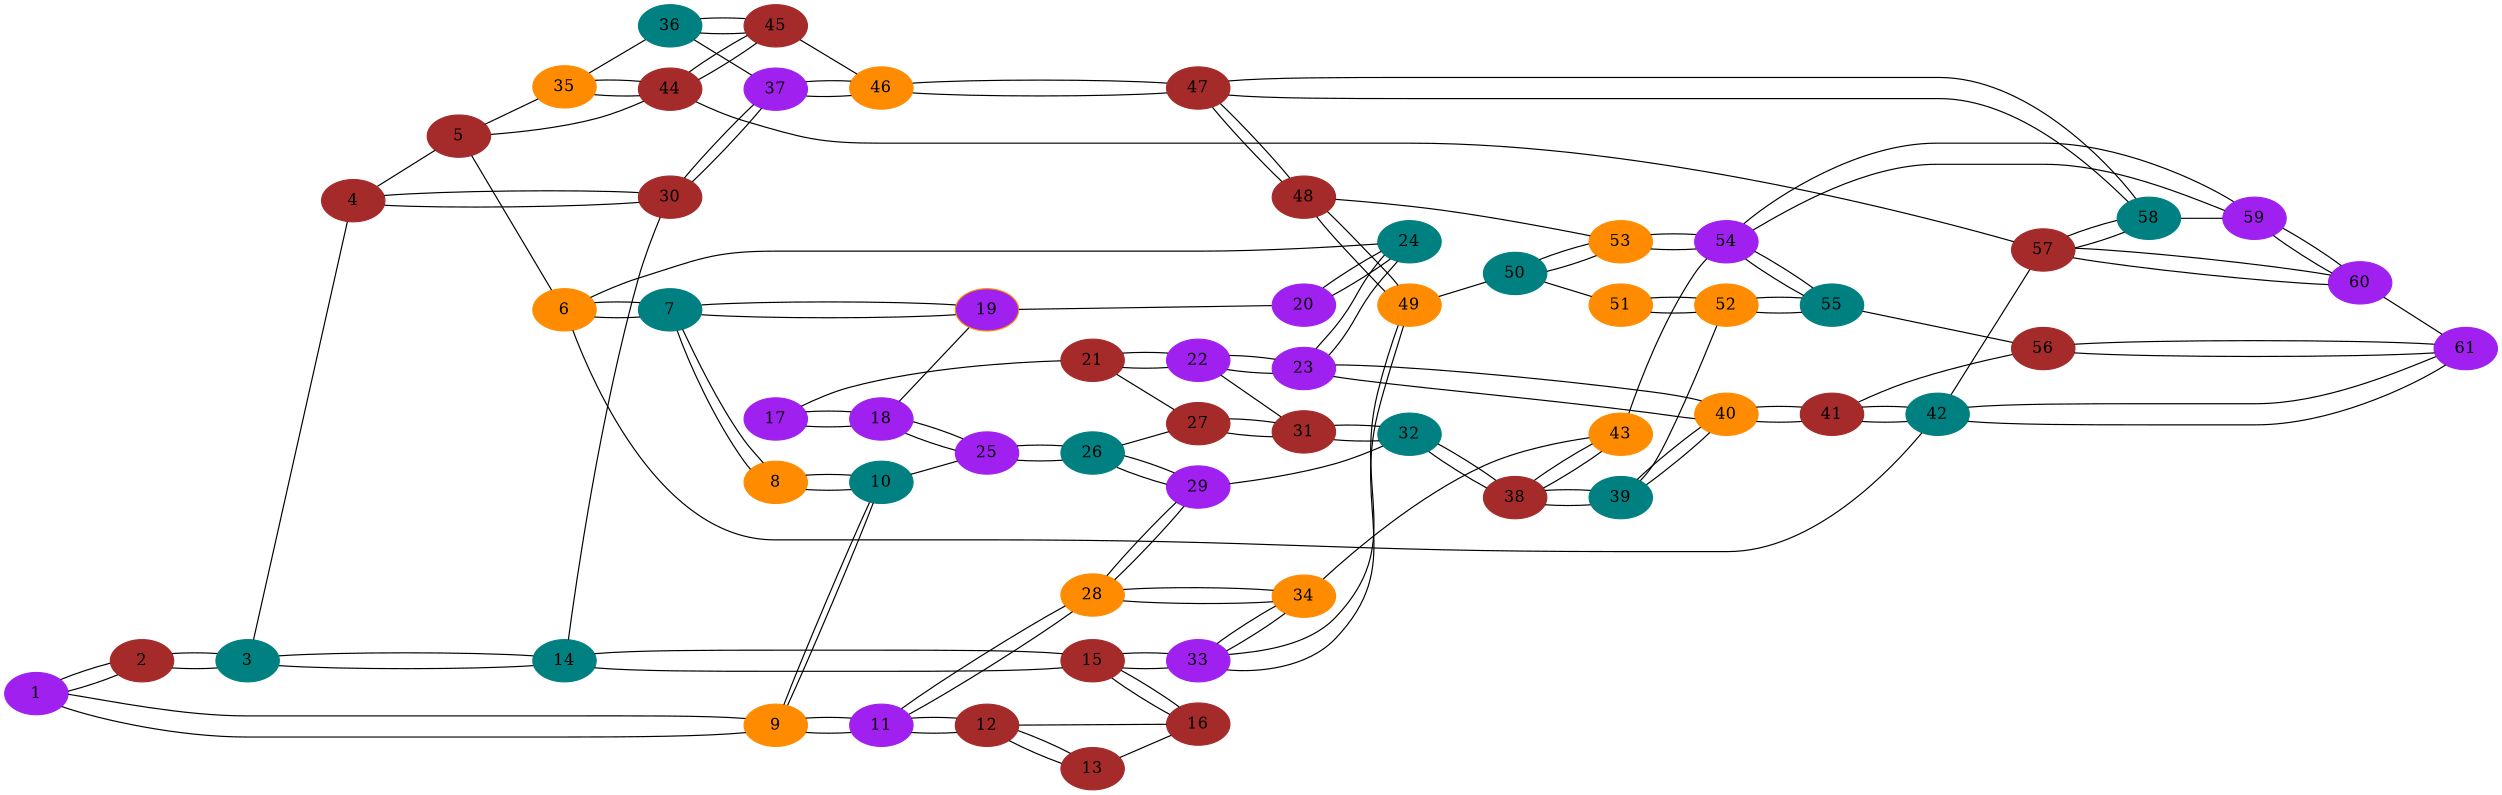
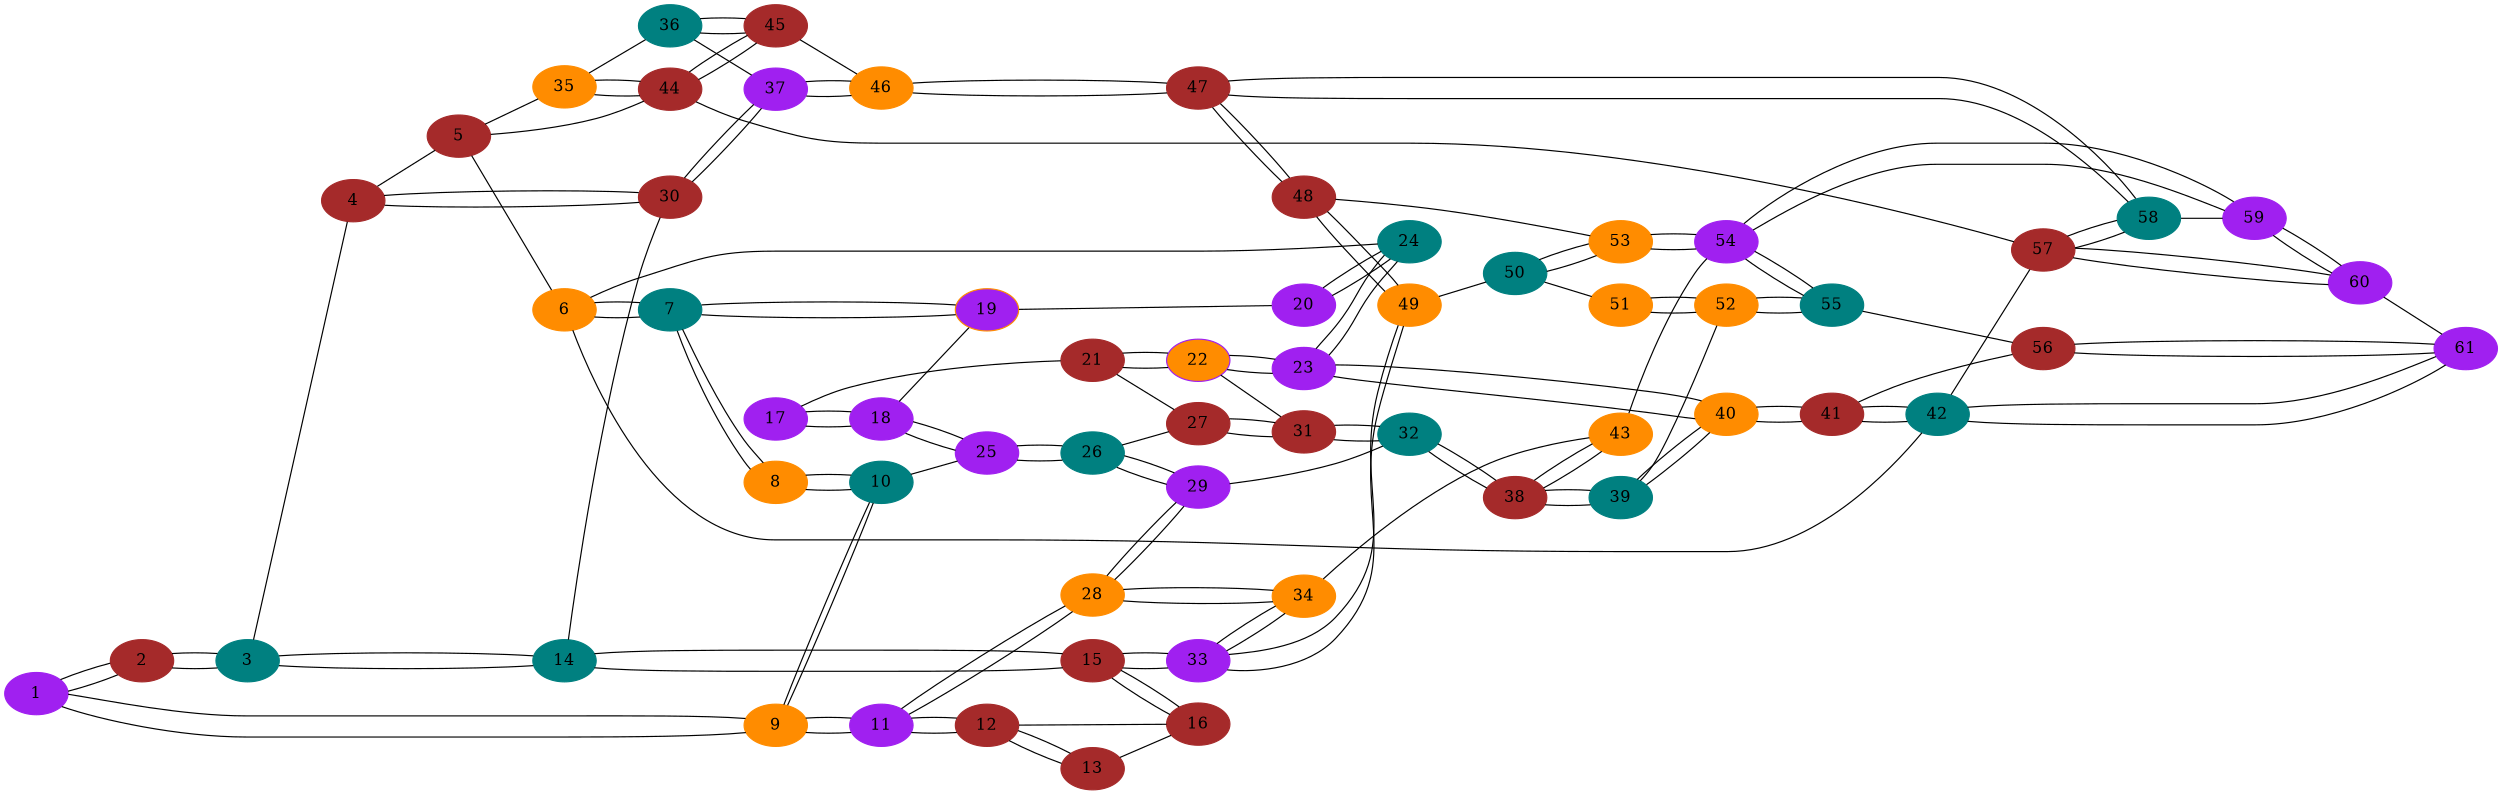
(1198, 360) -> (1198, 360)
